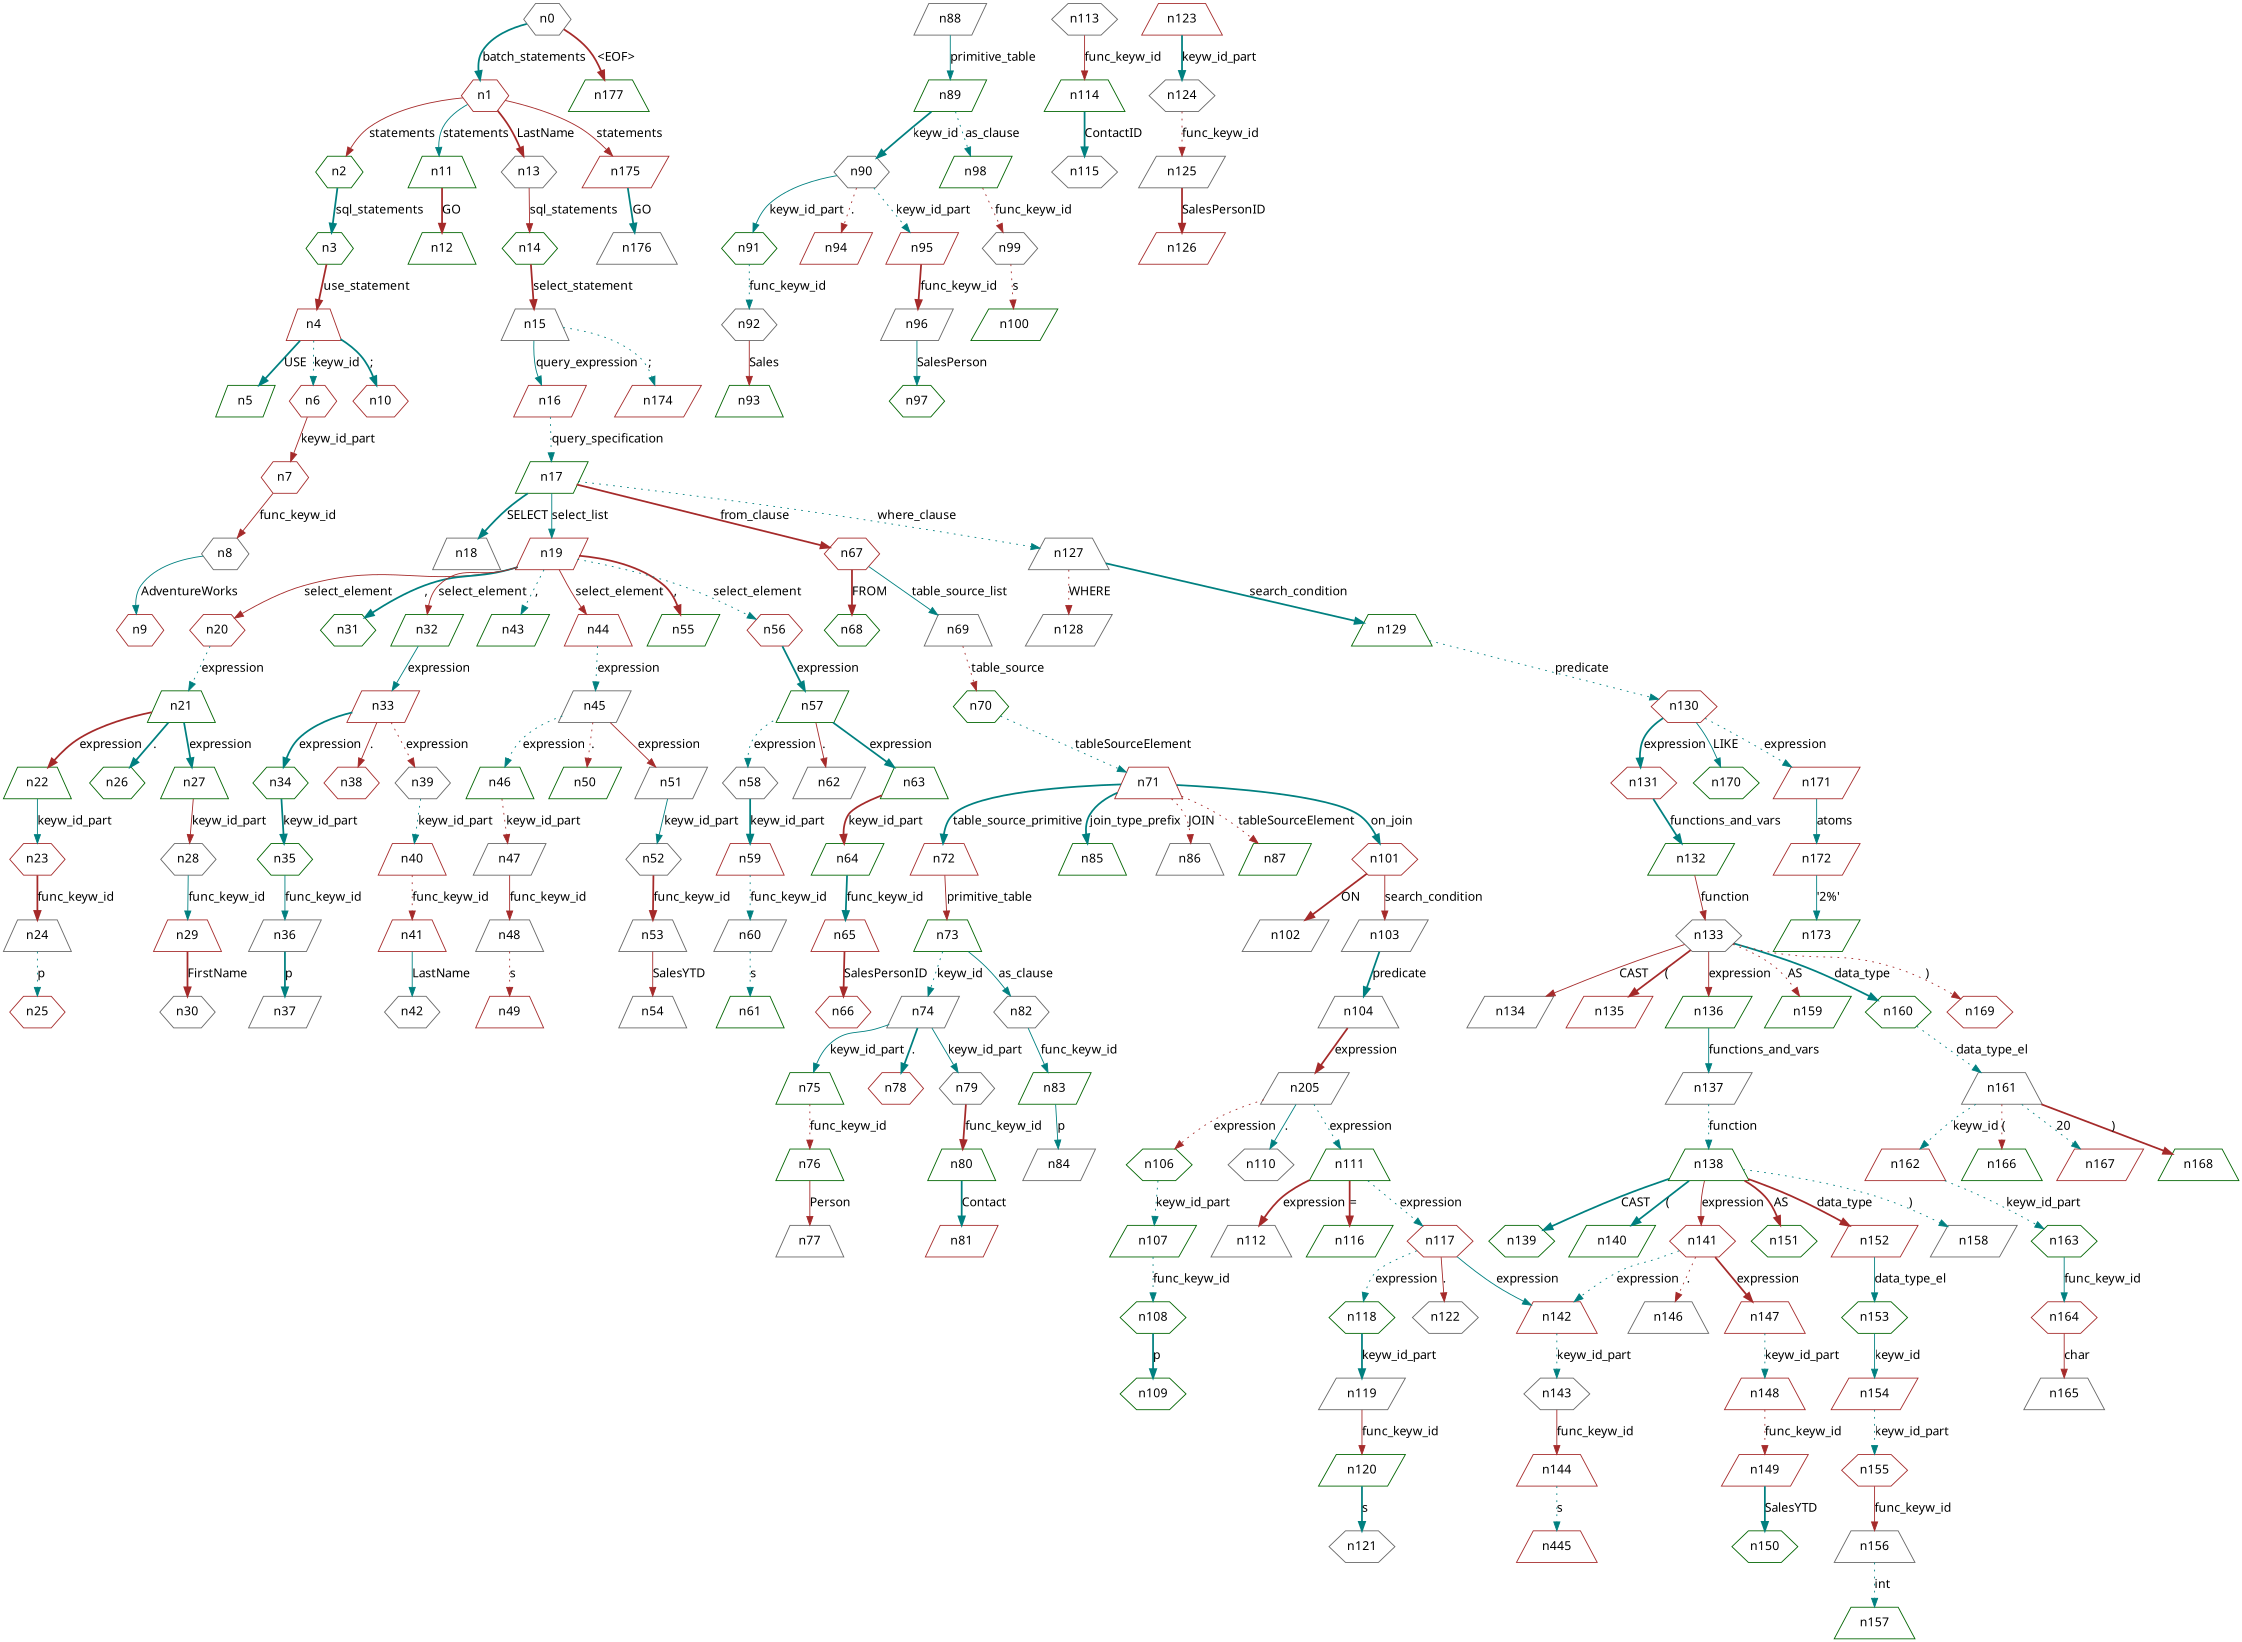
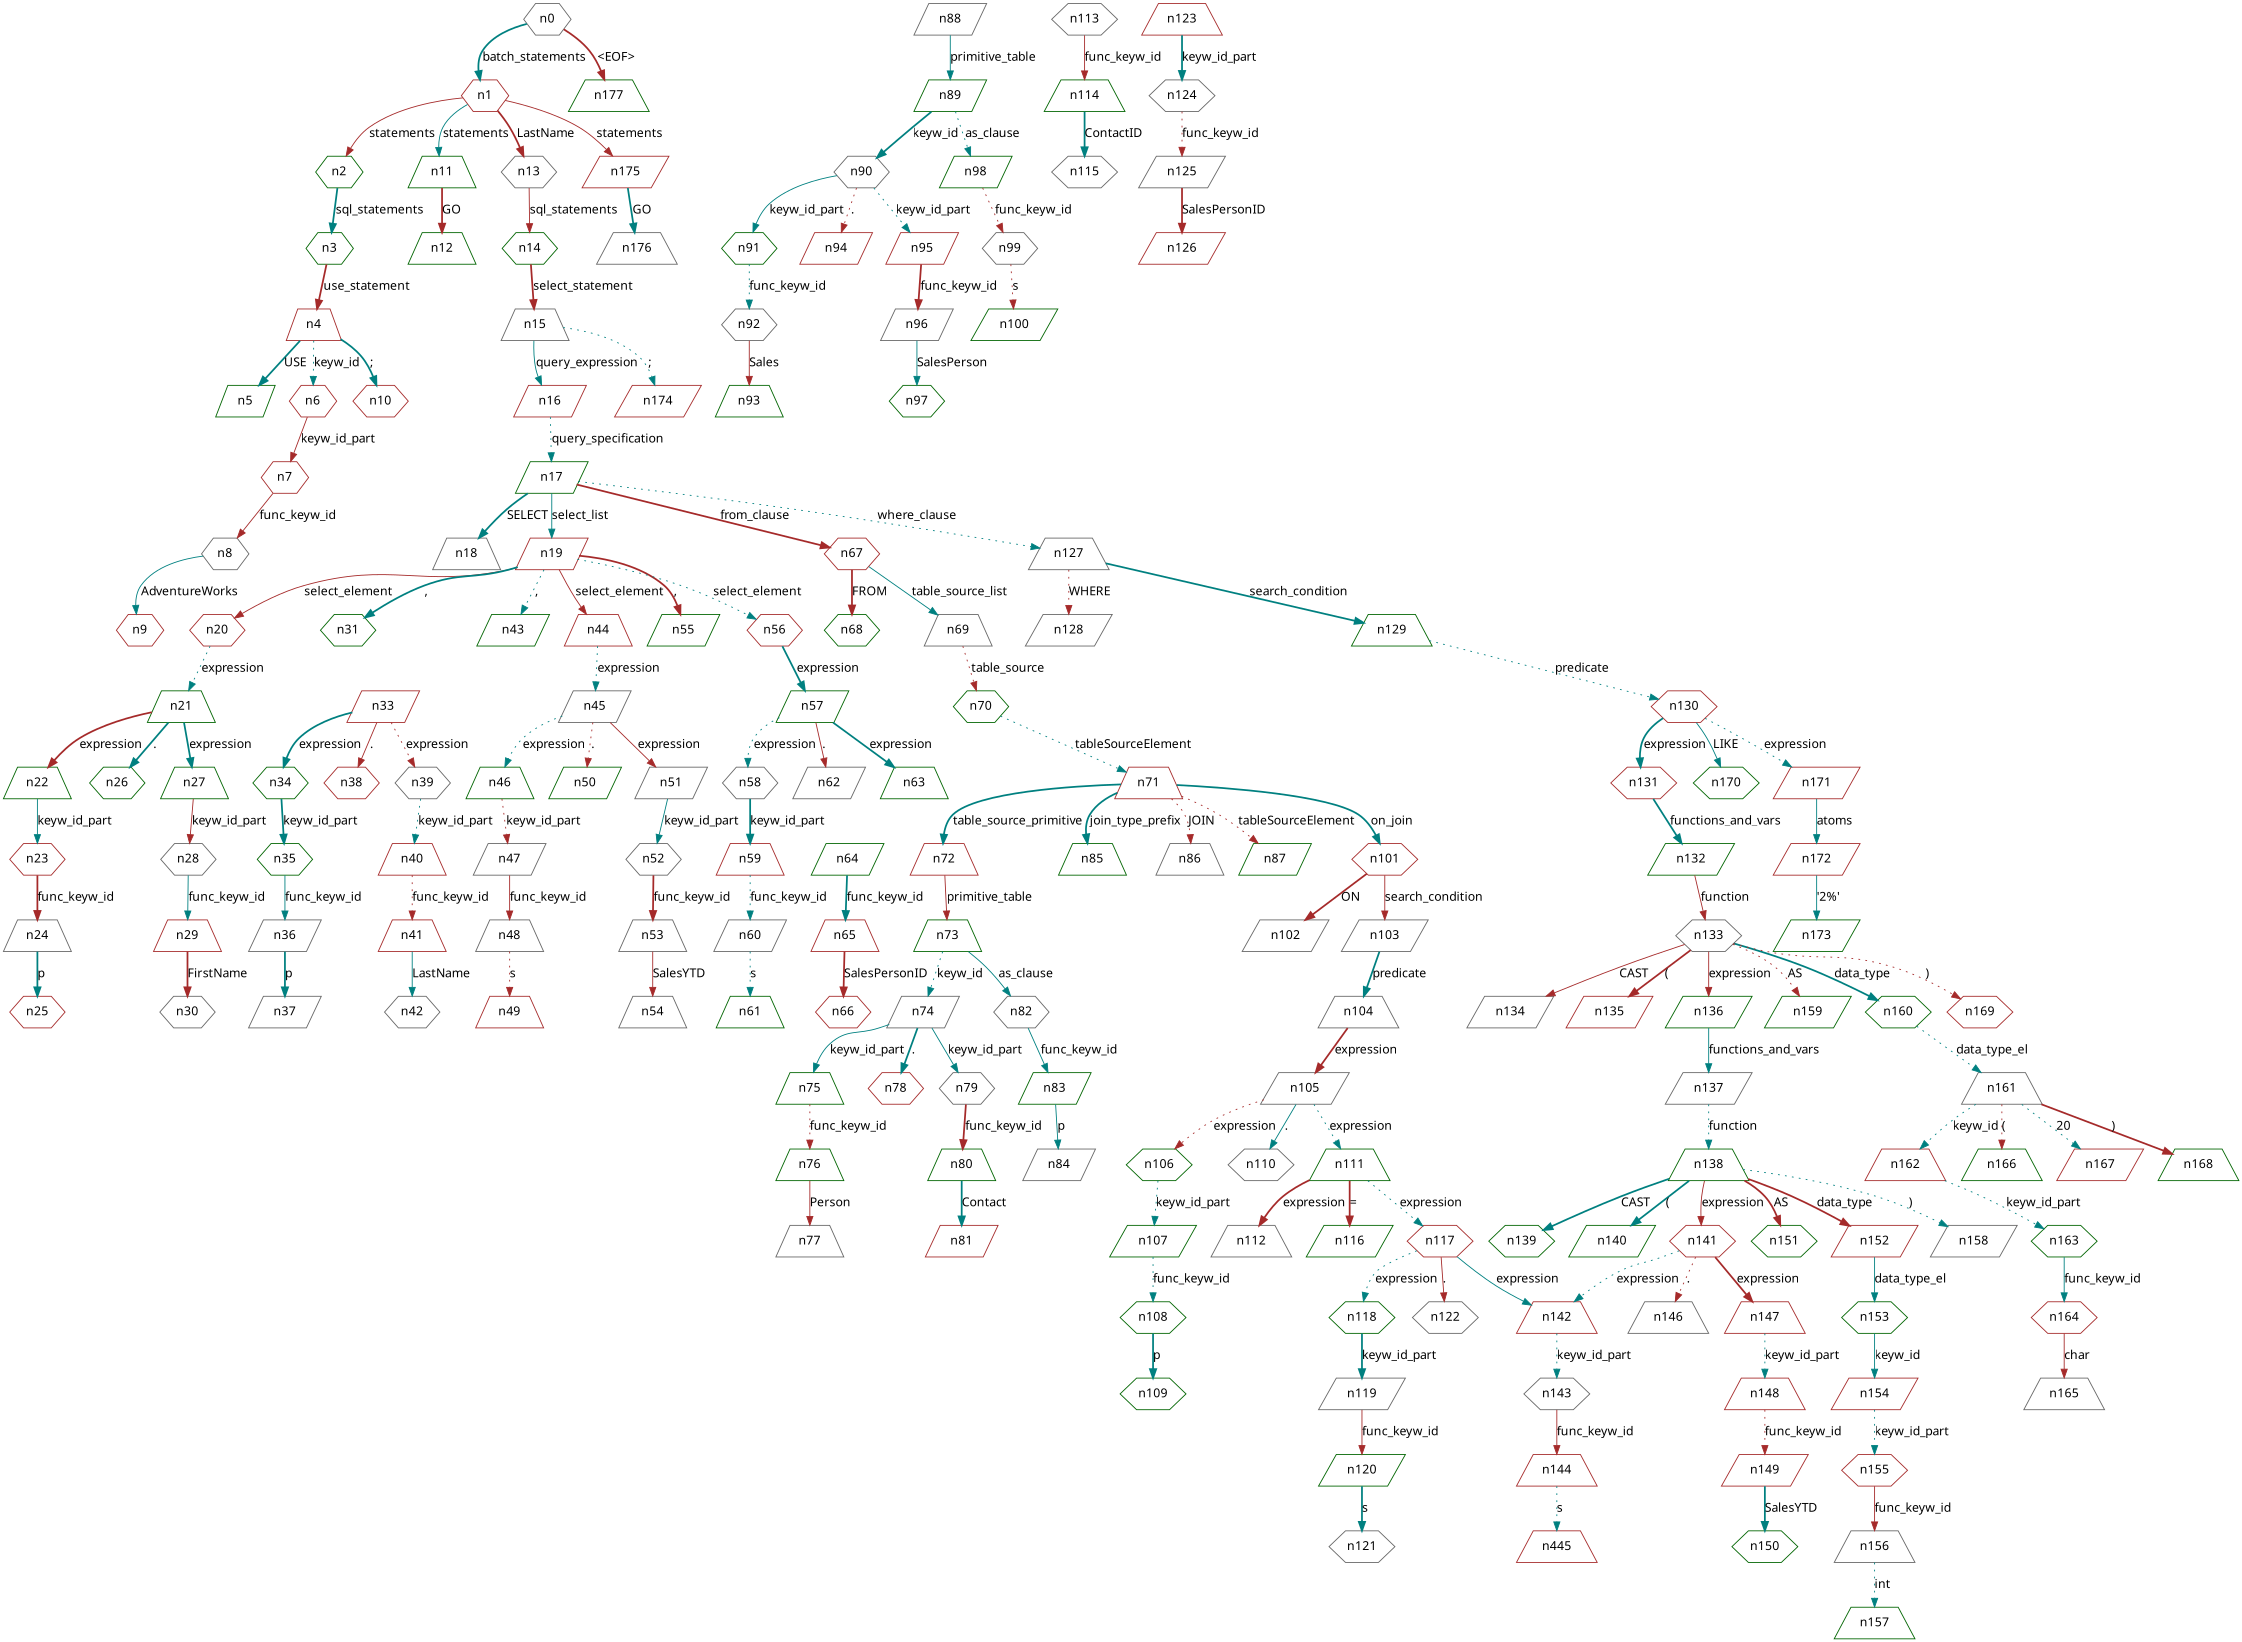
(427, 630) -> none
(855, 809) -> none
(37, 969) -> (37, 969)
(1305, 1088) -> (1305, 1088)
